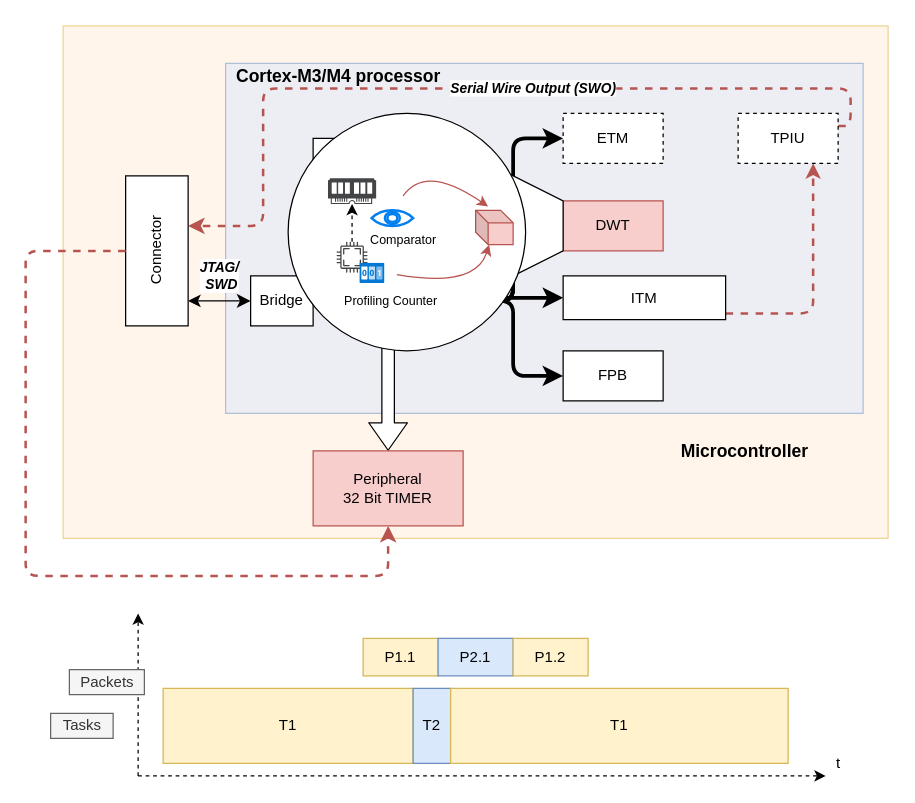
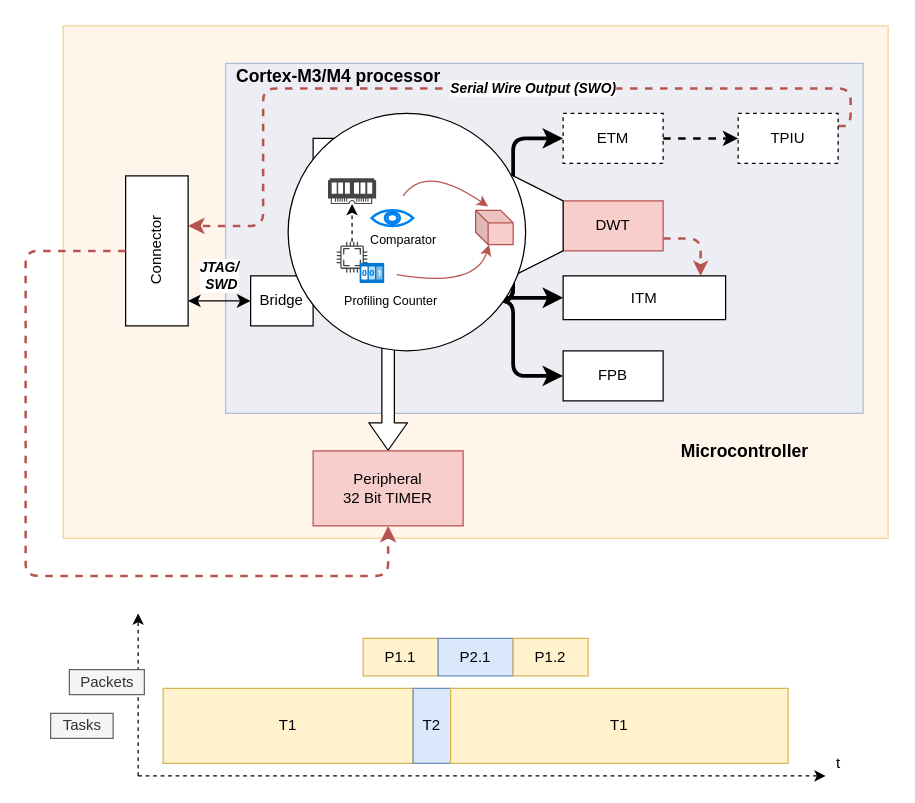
none -> (693, 138)
none -> (687, 238)
(813, 282) -> none
